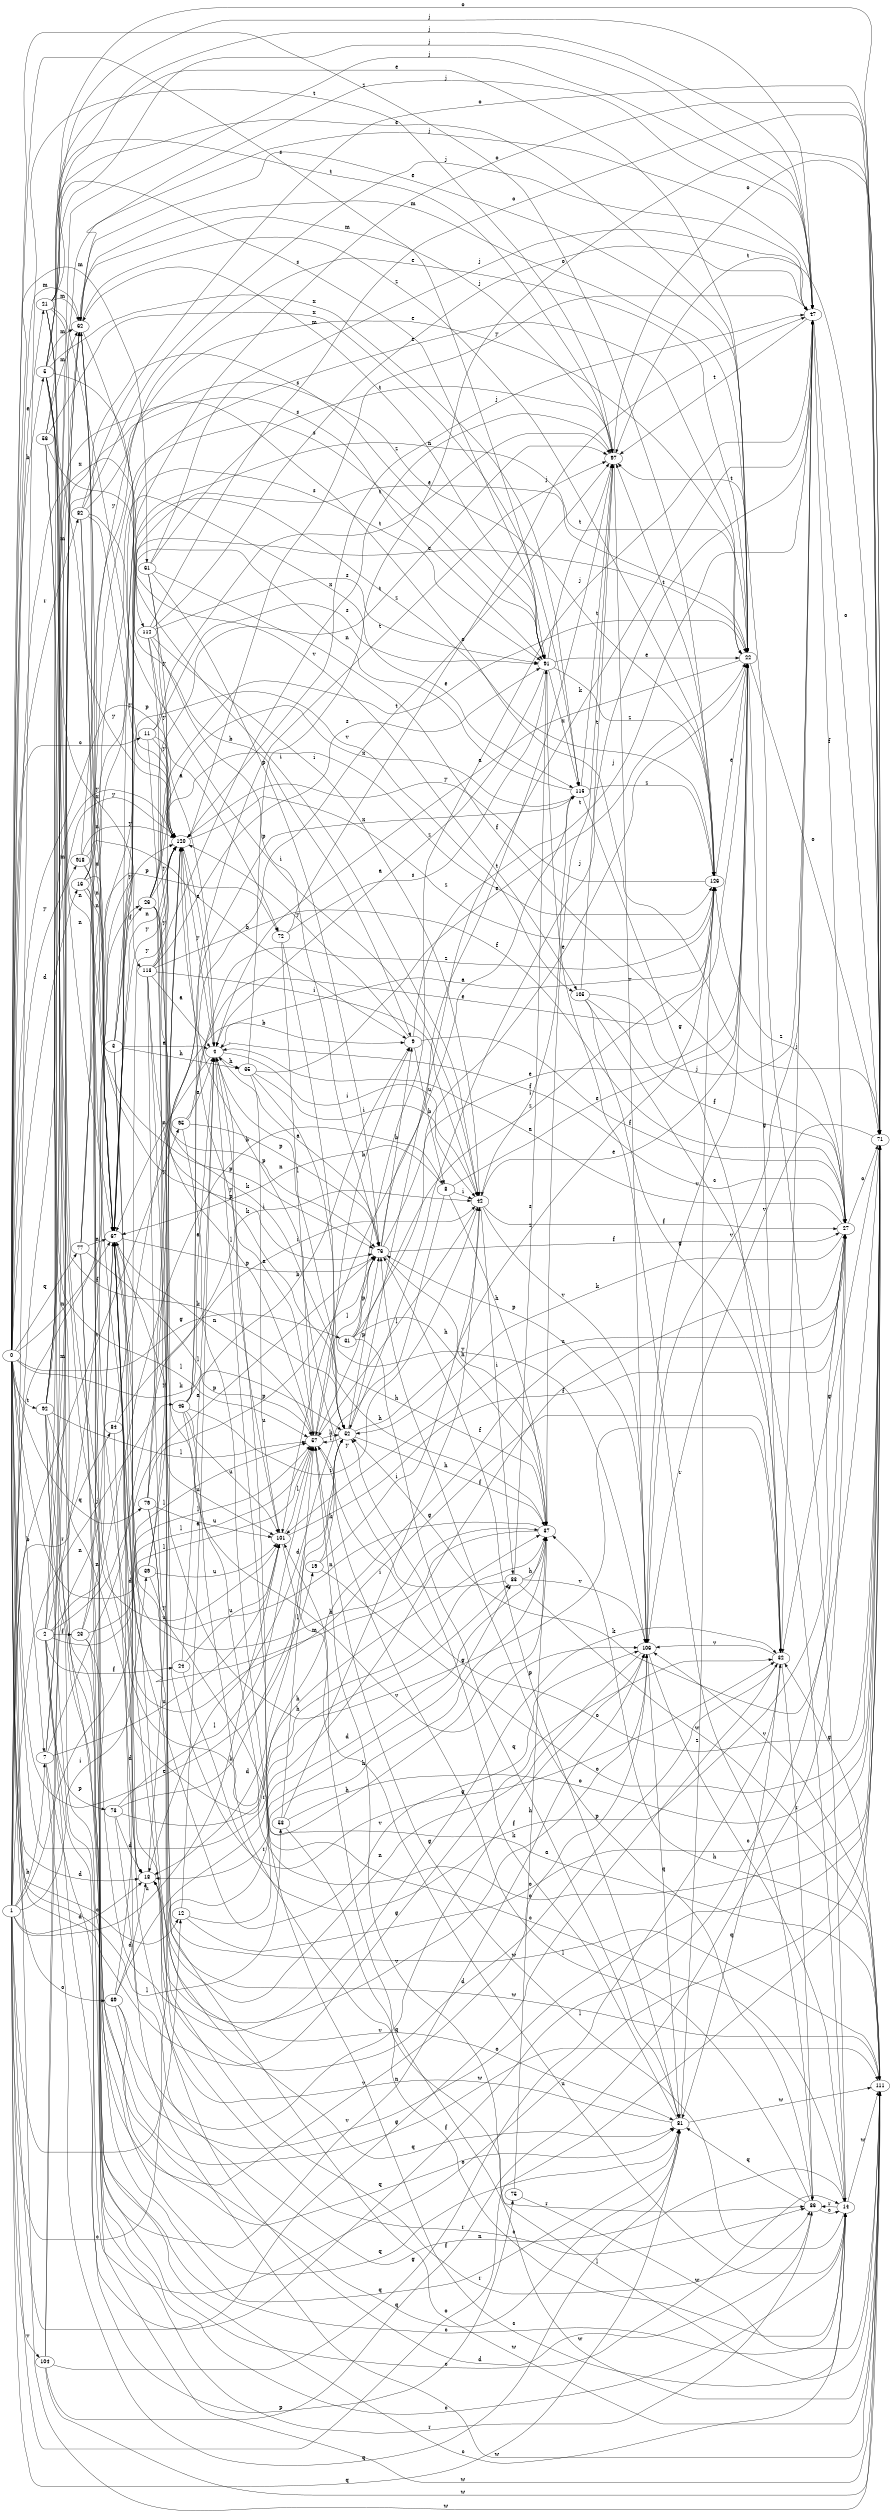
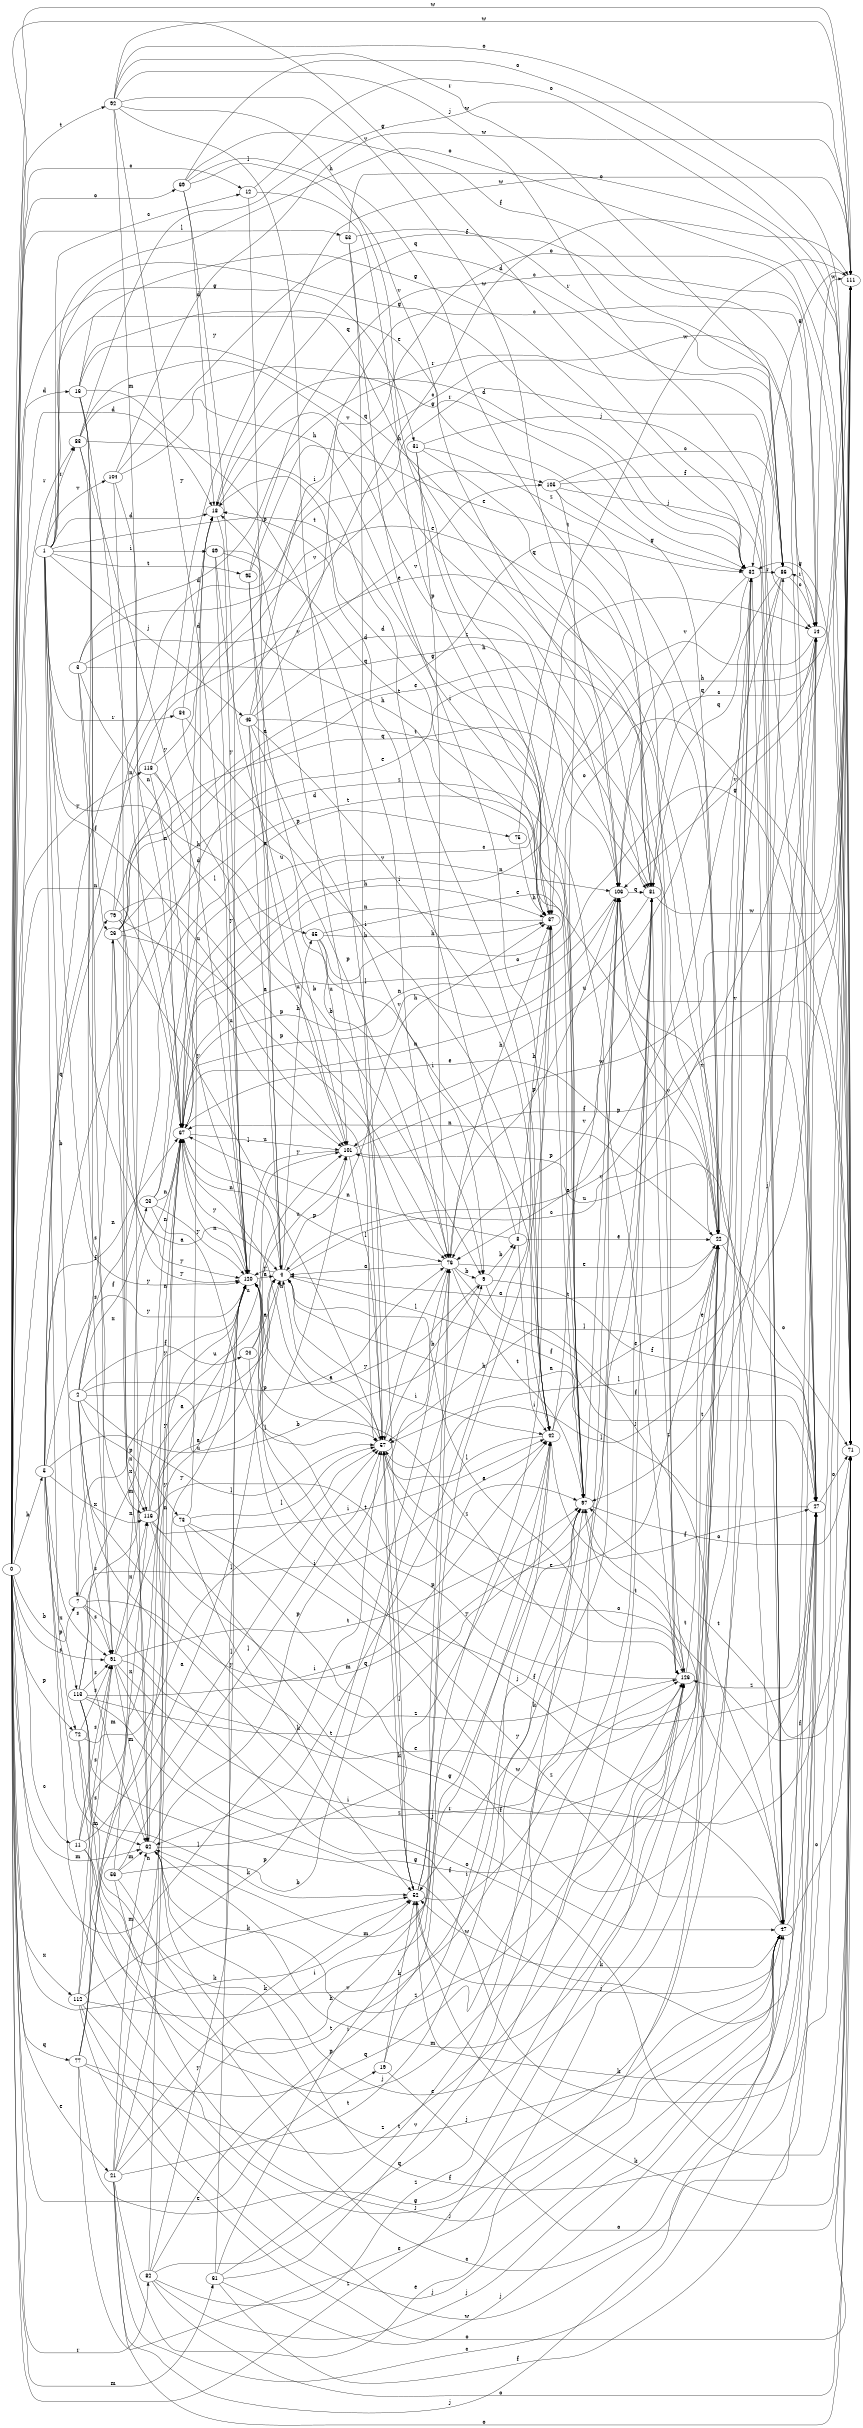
(490, 598) -> (371, 2088)
(80, 860) -> (148, 769)
(497, 1389) -> (428, 805)
